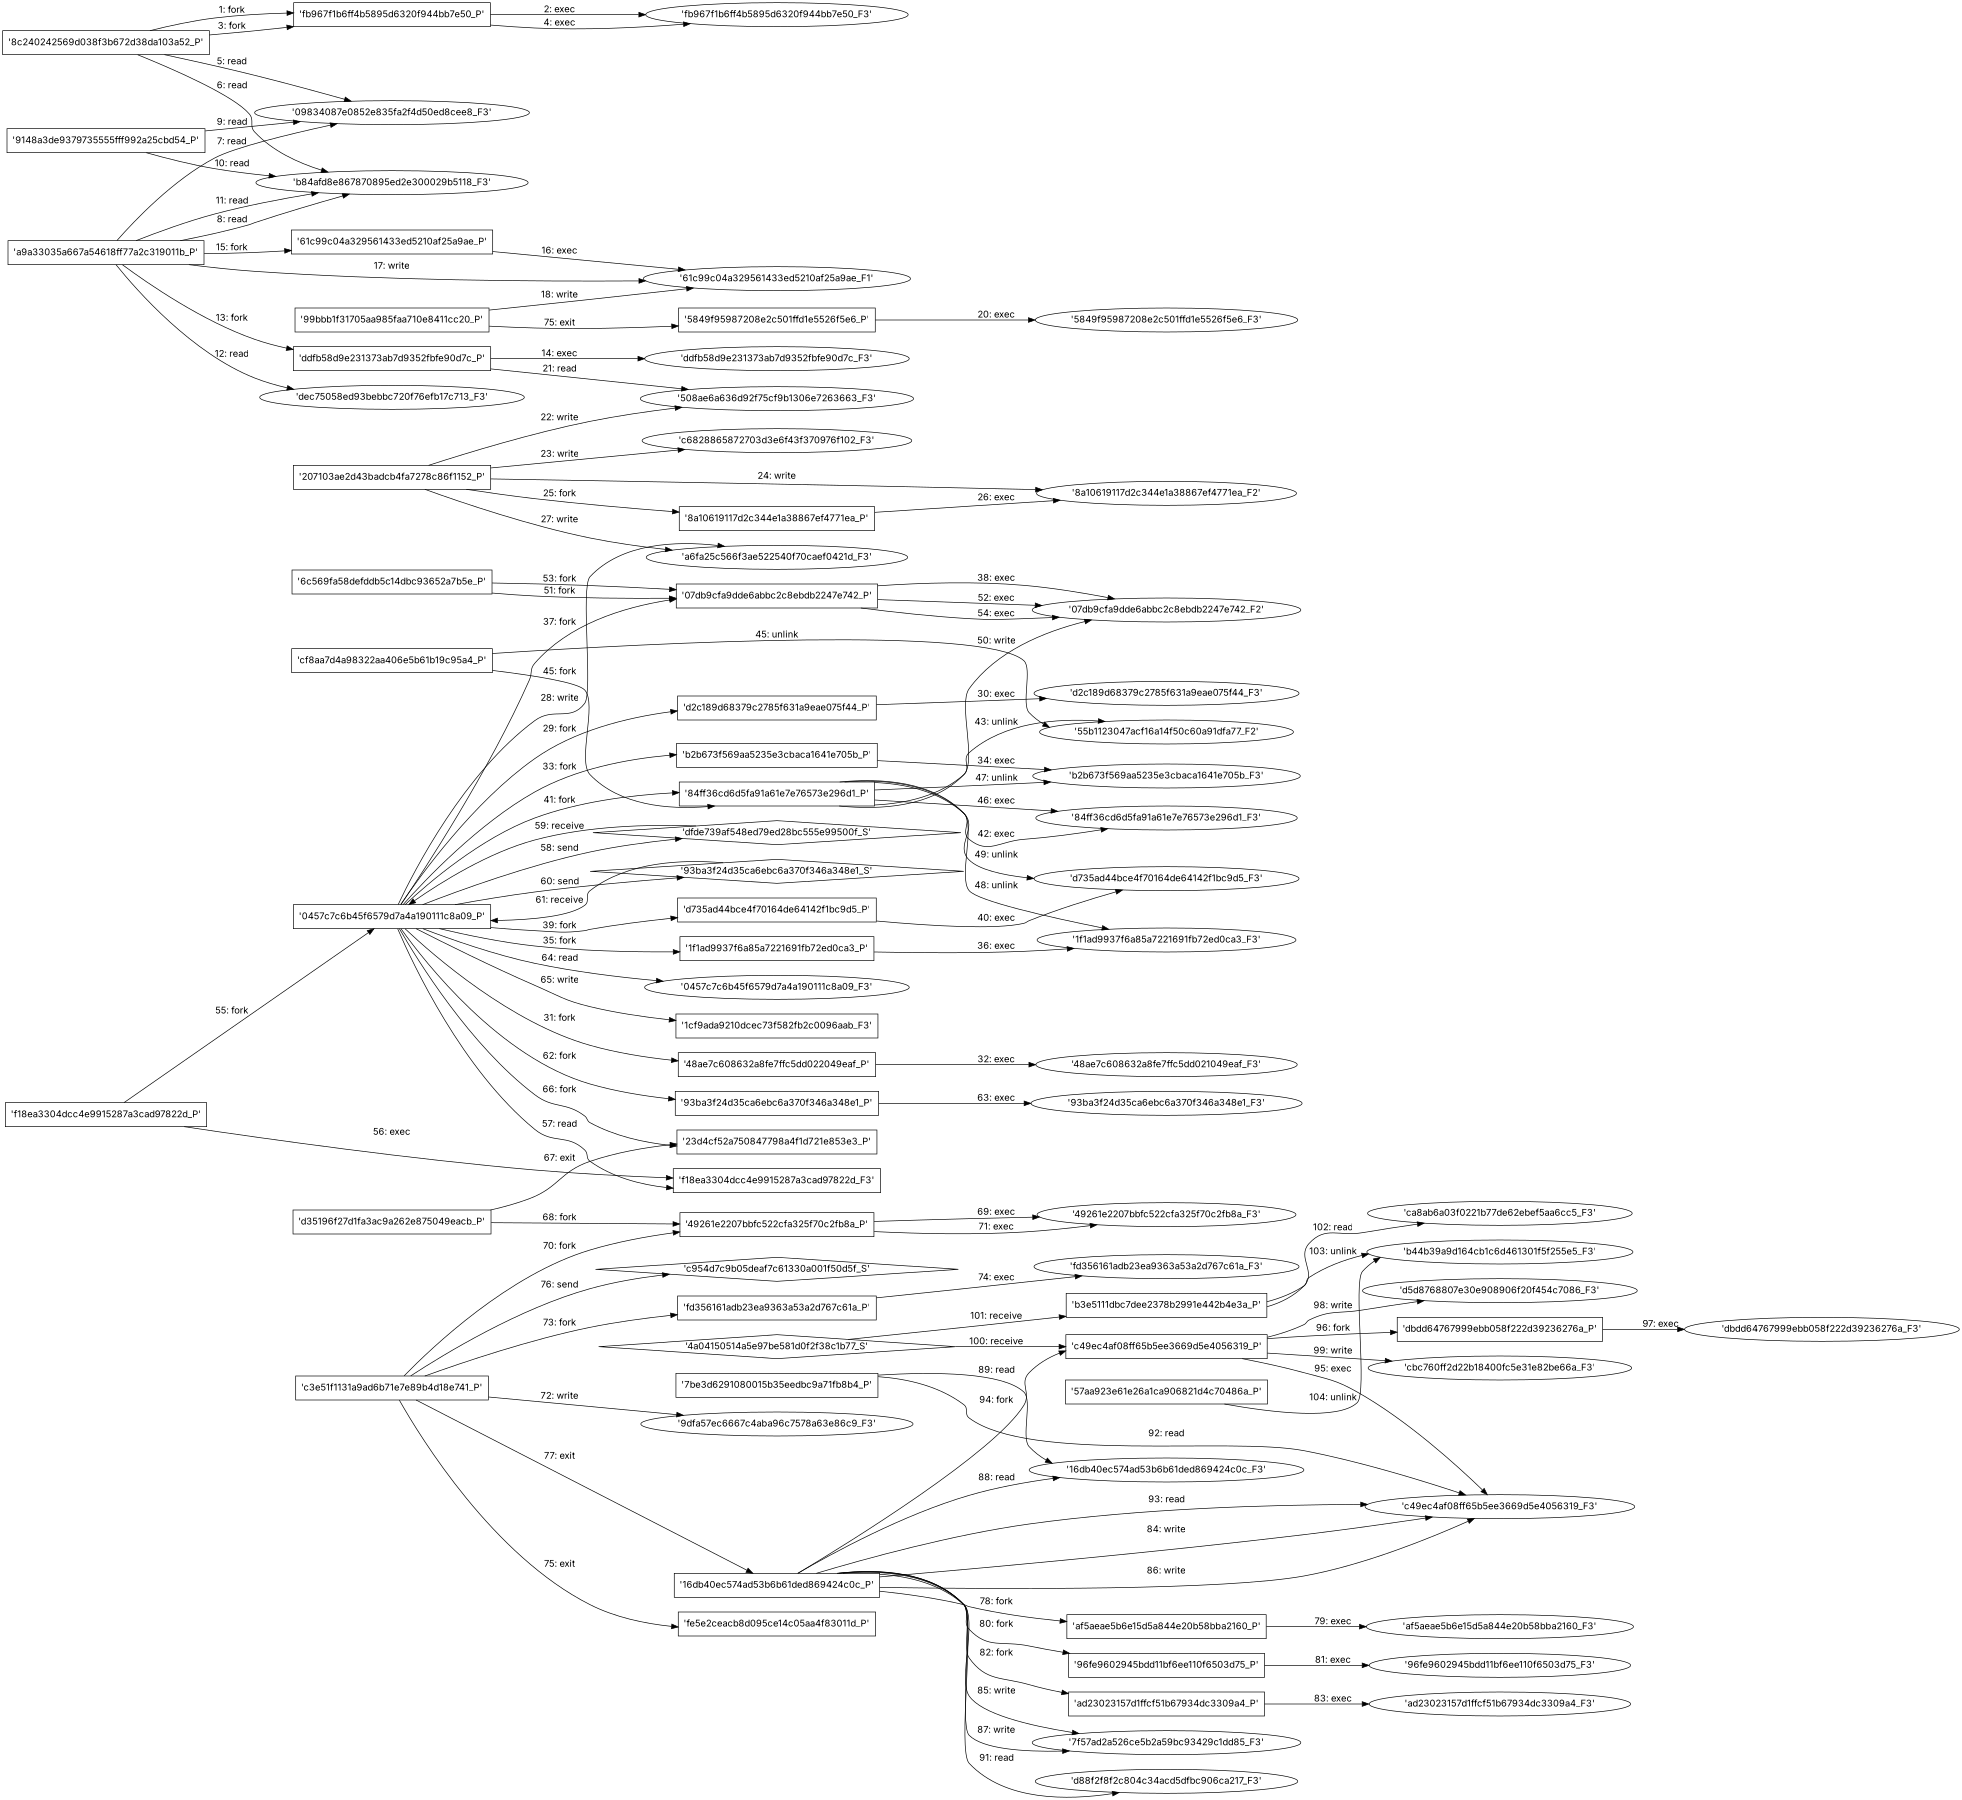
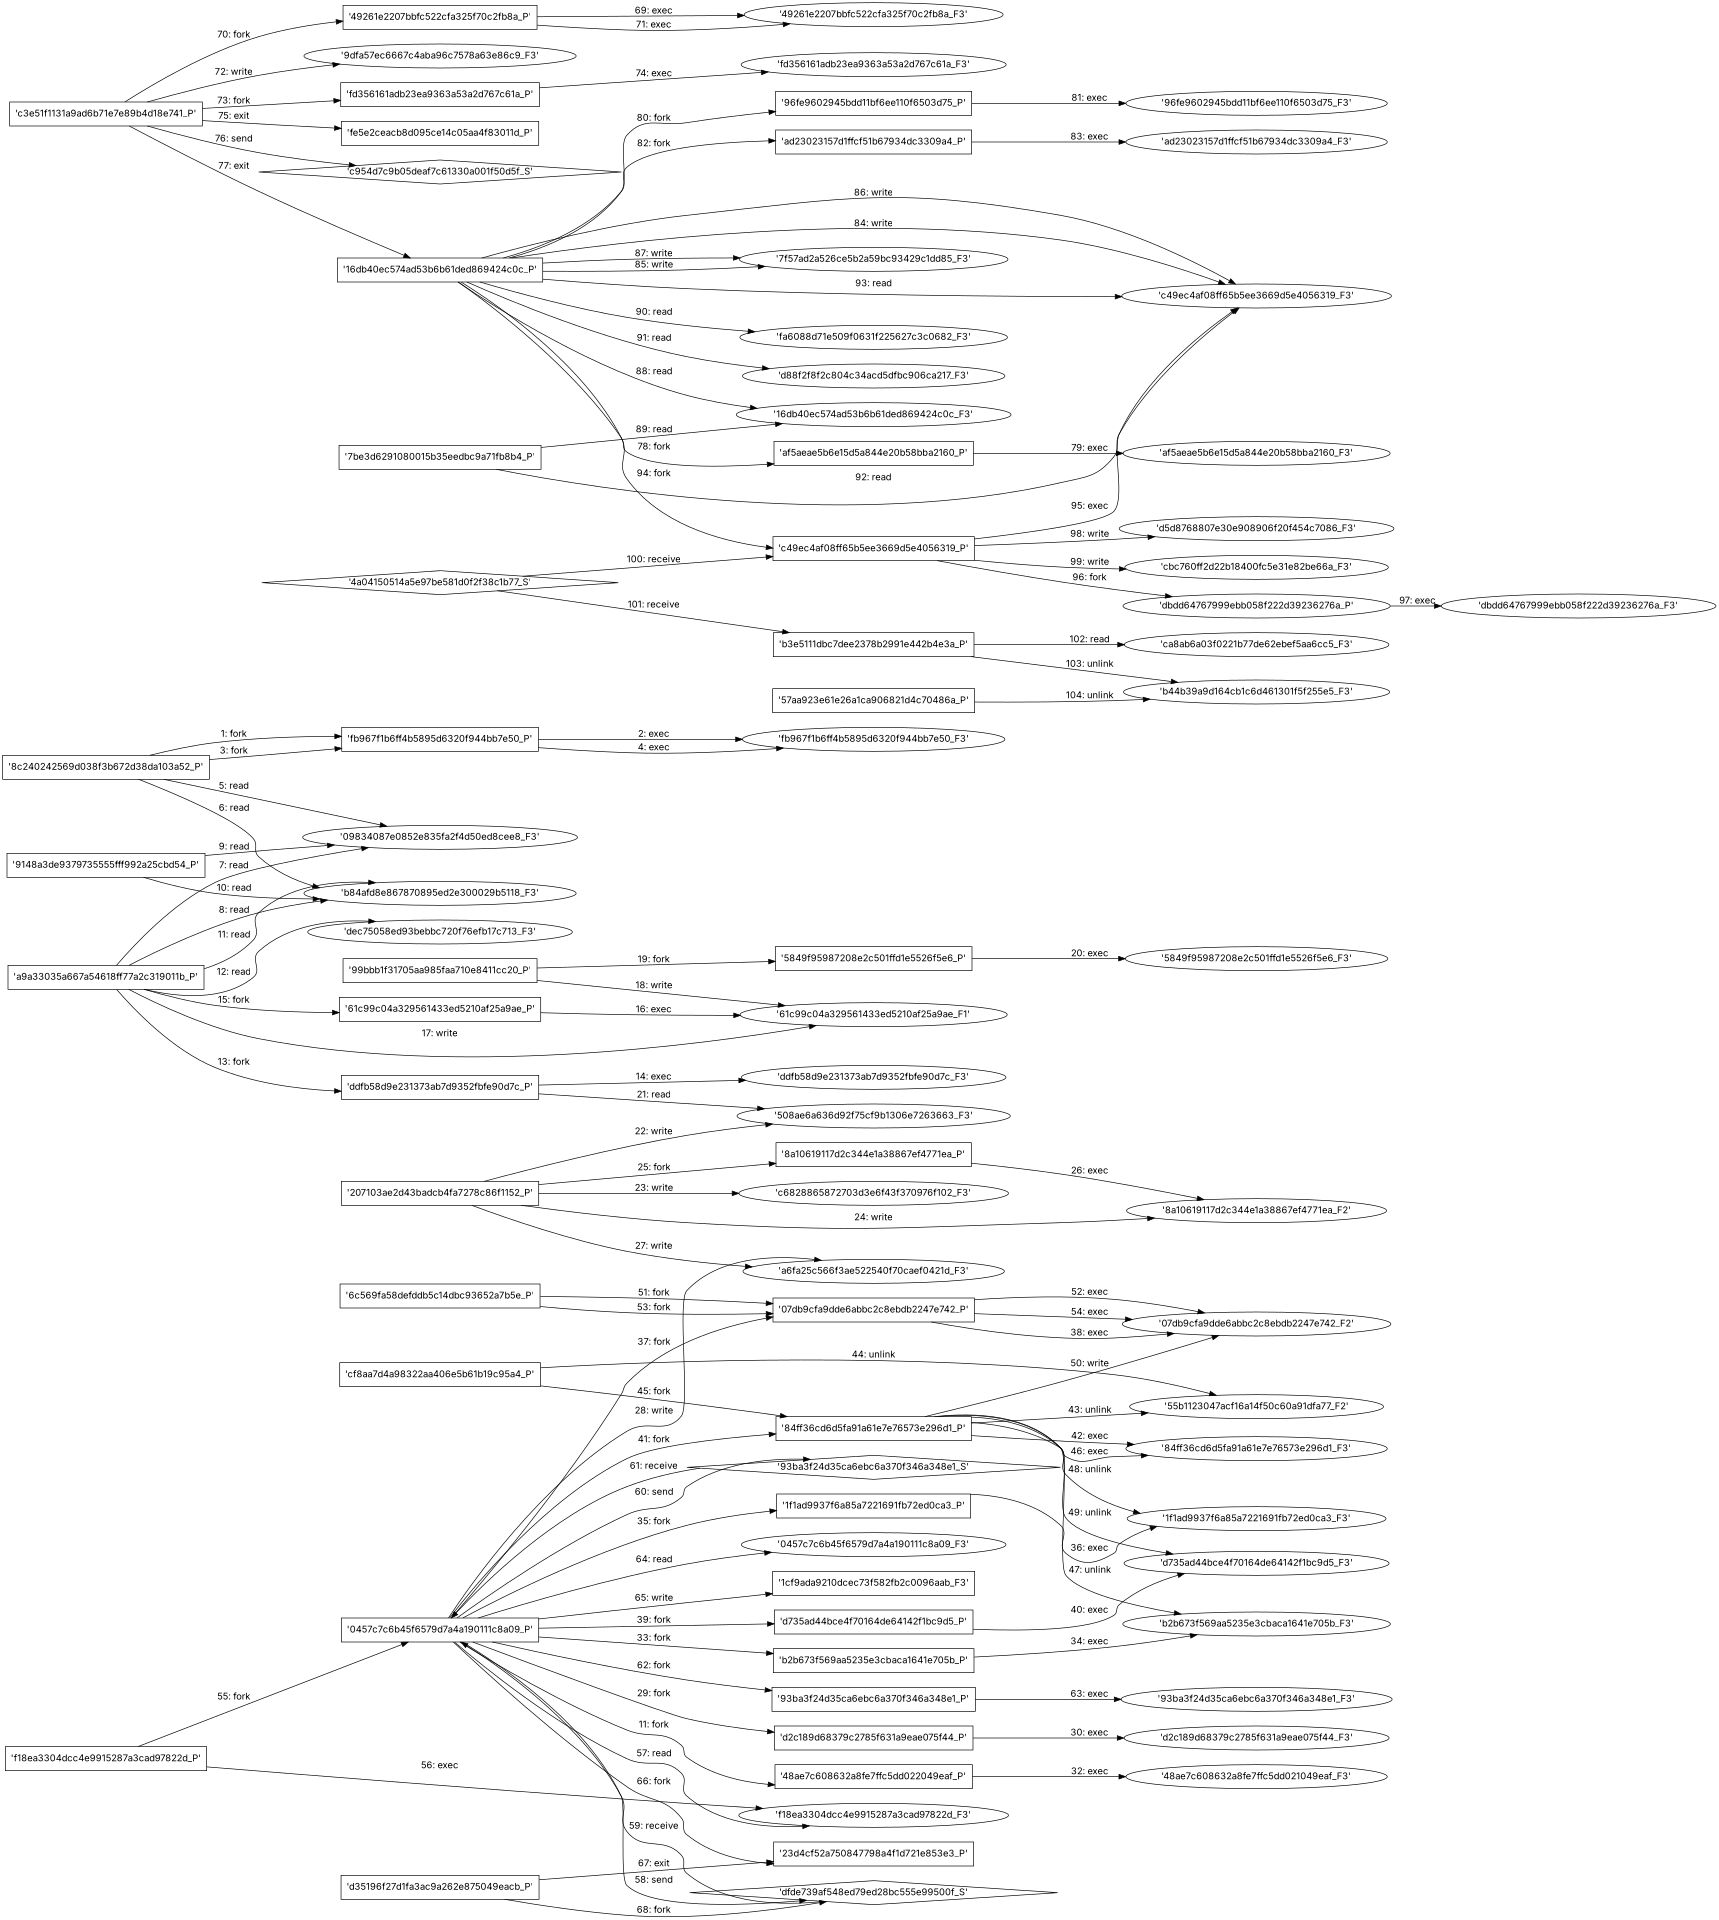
(560, 323) -> (654, 960)
none -> (874, 337)
(777, 635) -> (874, 1355)
(560, 1018) -> (654, 1725)
(777, 1181) -> (874, 1815)
(582, 1223) -> (662, 1917)
(1500, 1329) -> (1257, 606)
